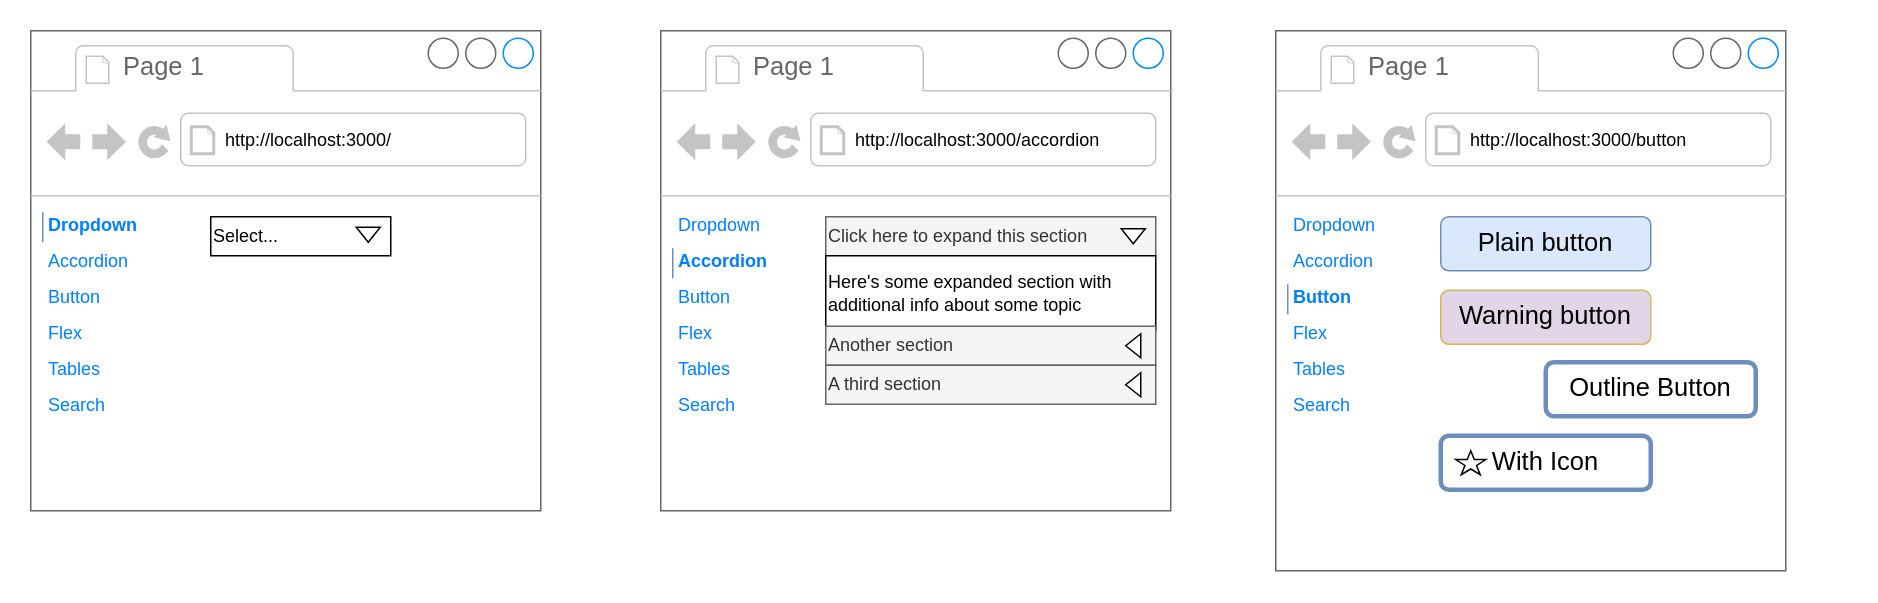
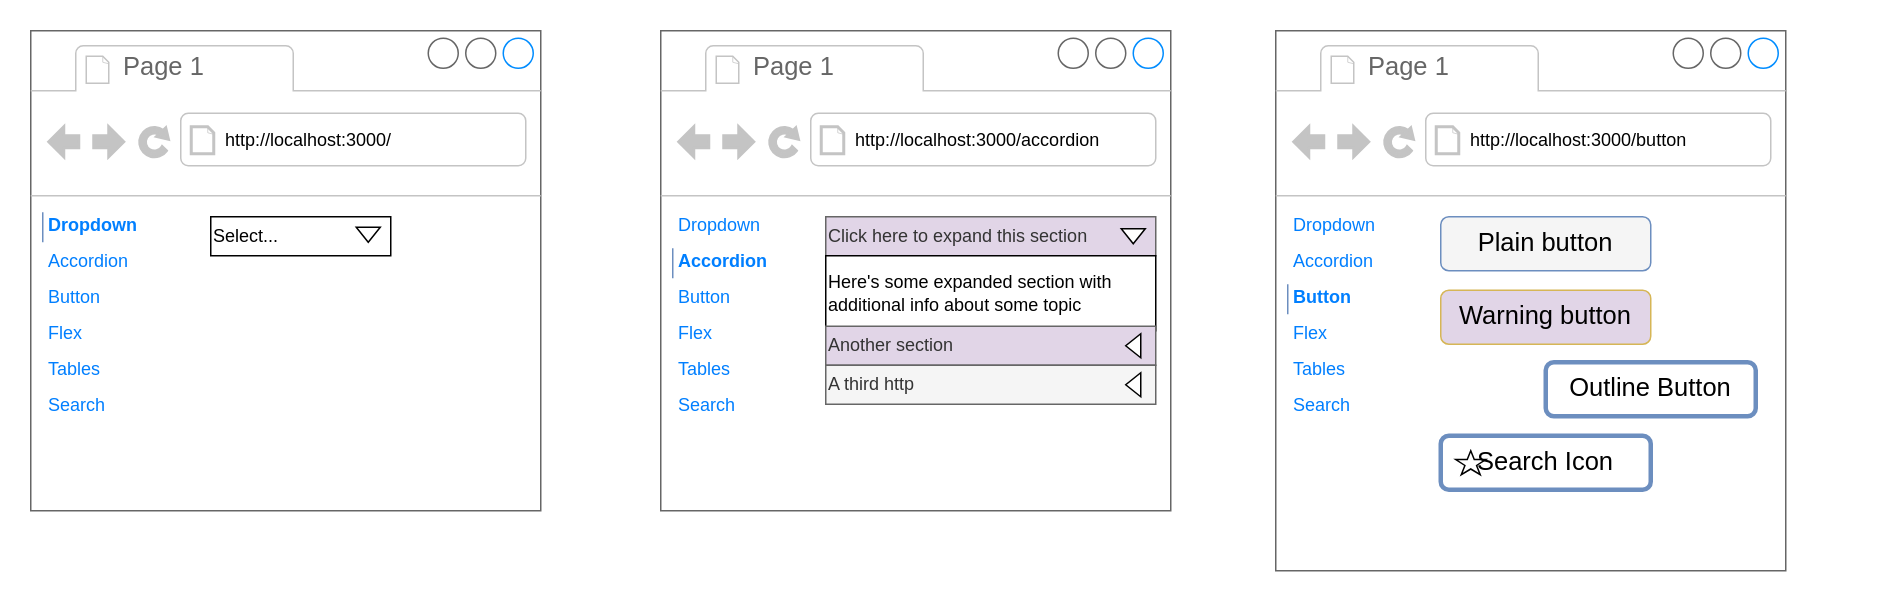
(991, 236) -> (991, 236)
(1546, 244) -> (1546, 244)
(991, 346) -> (991, 346)
(895, 385) -> (882, 385)
(1546, 463) -> (1546, 463)
